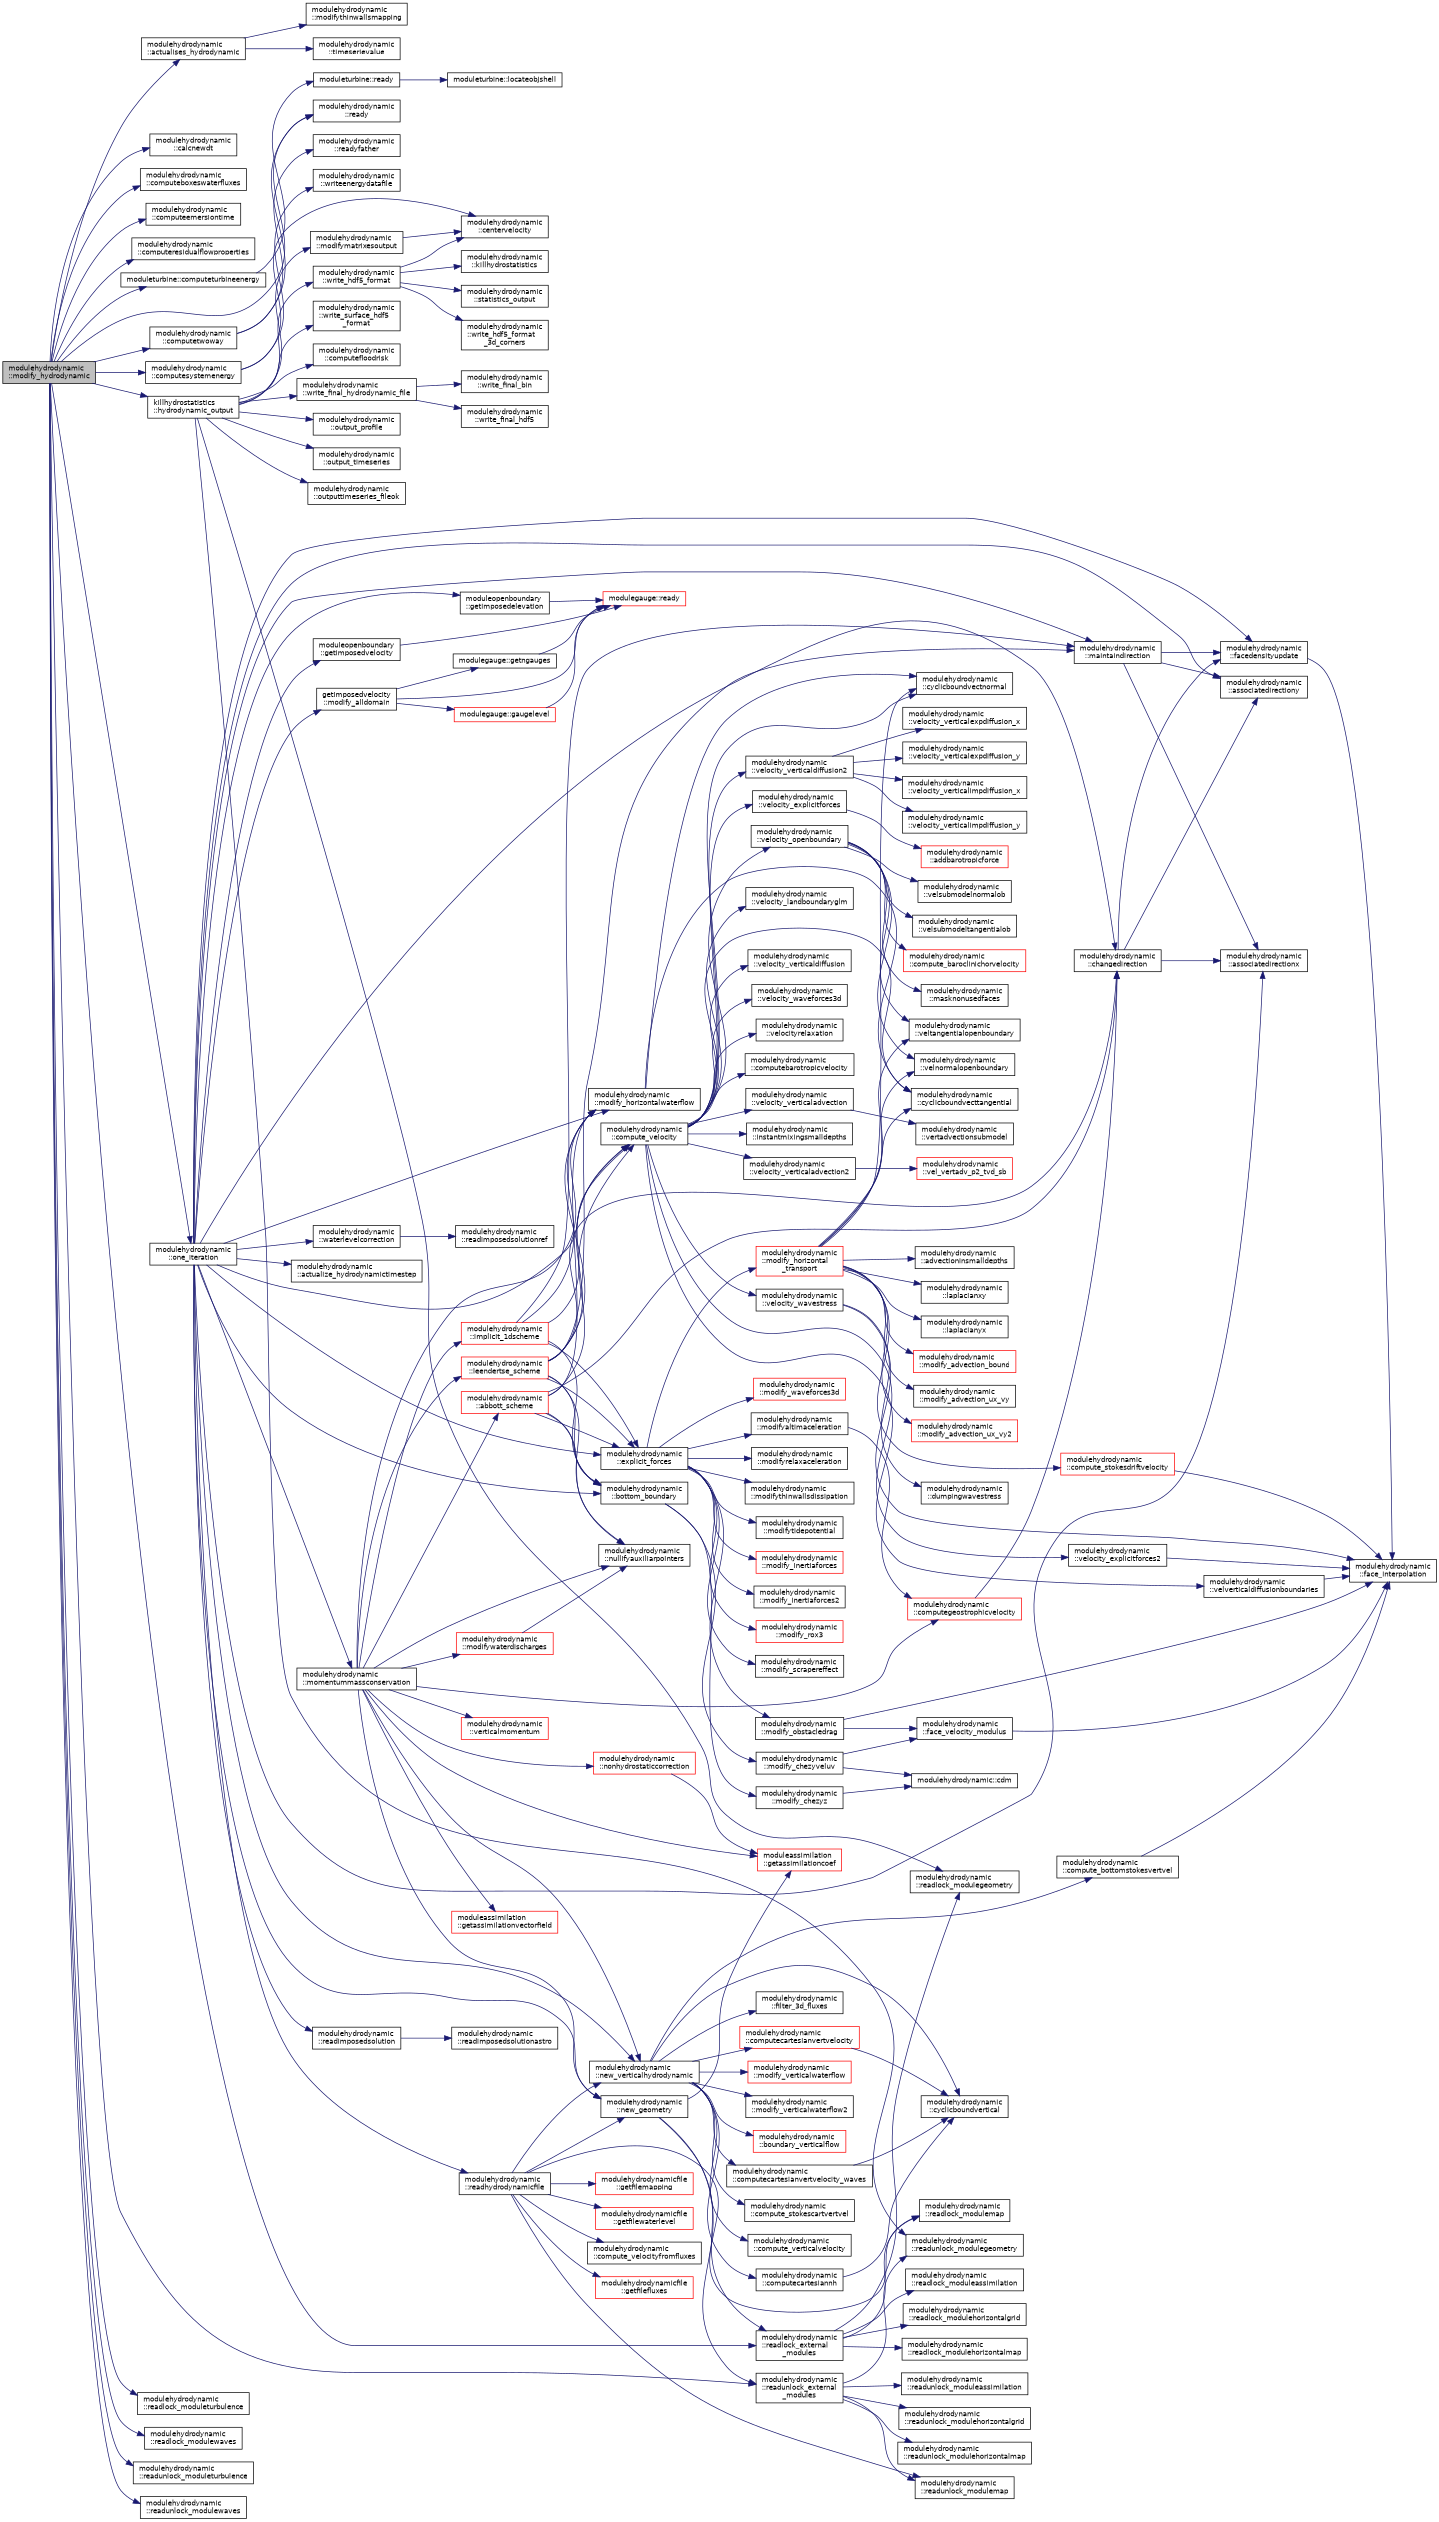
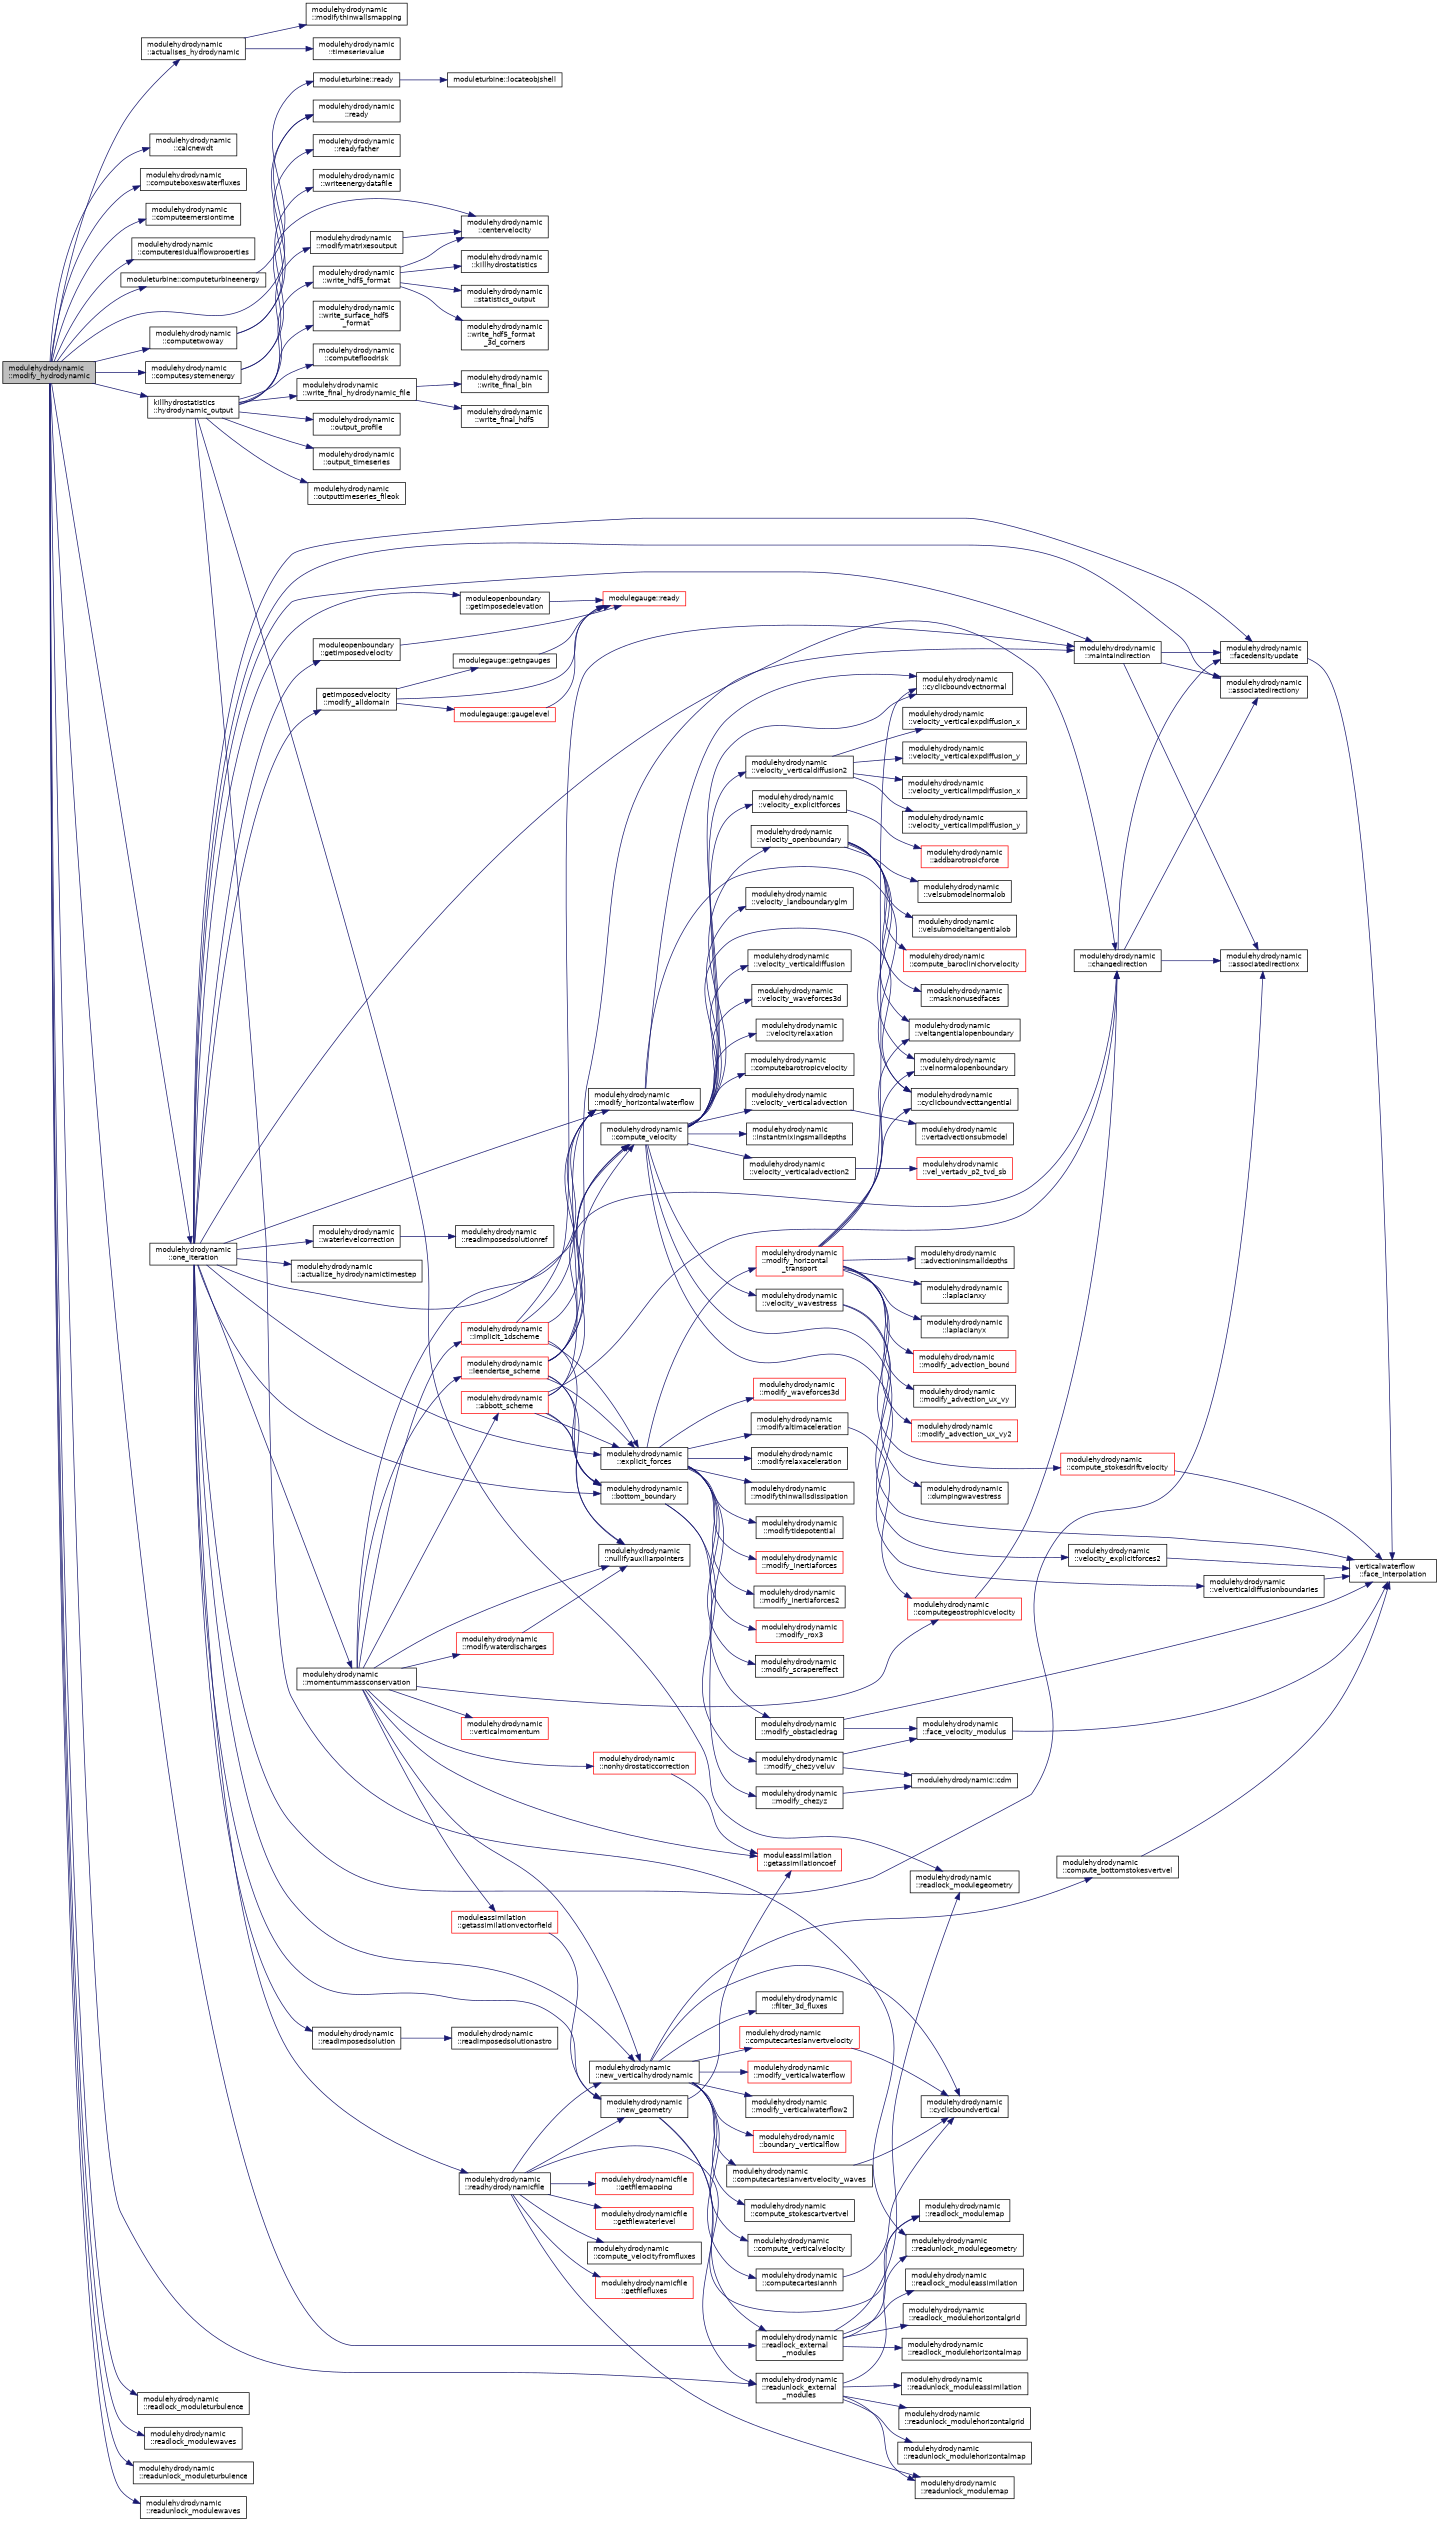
(1393, 1571) -> (1393, 1571)
(439, 1928) -> (575, 2013)
